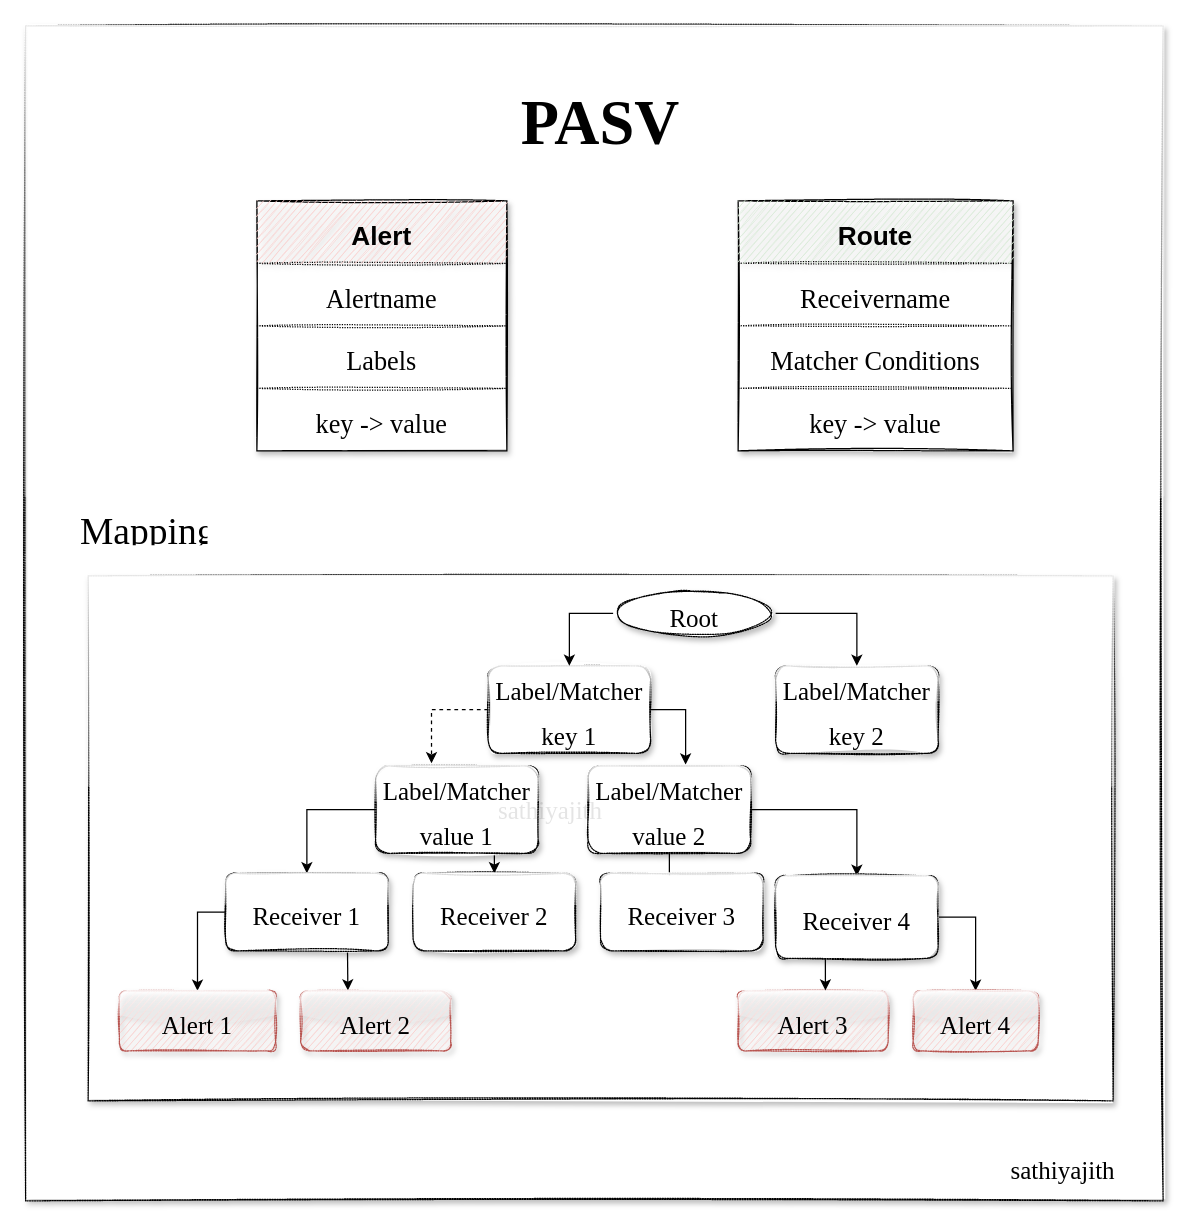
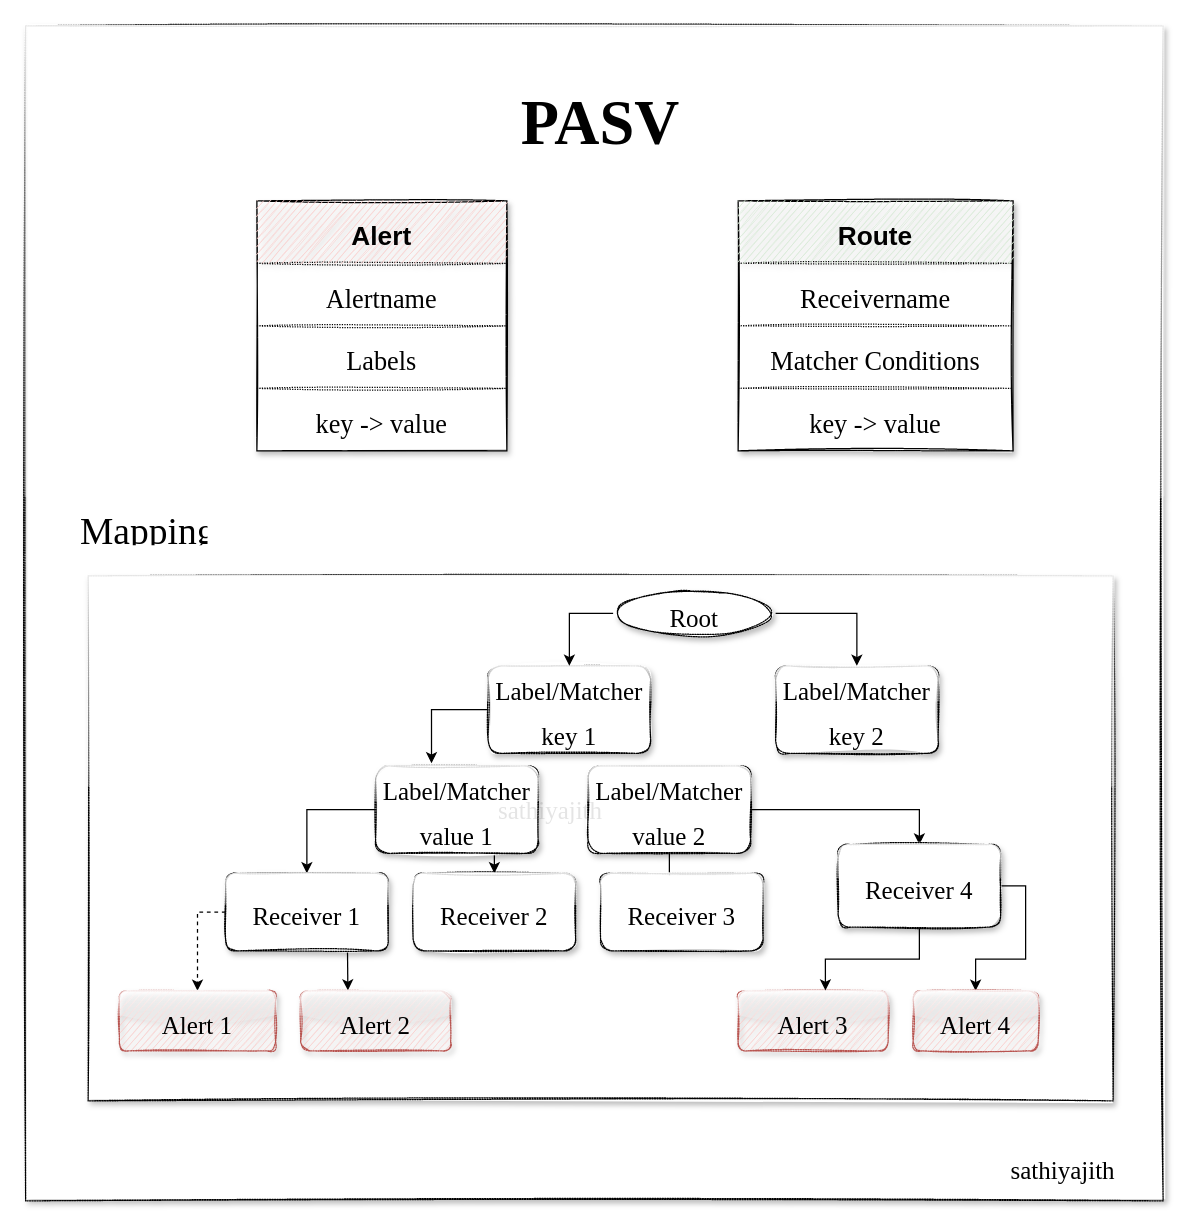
(438, 709) -> (438, 709)
(686, 716) -> none
(857, 917) -> (919, 886)
(198, 934) -> (198, 934)
